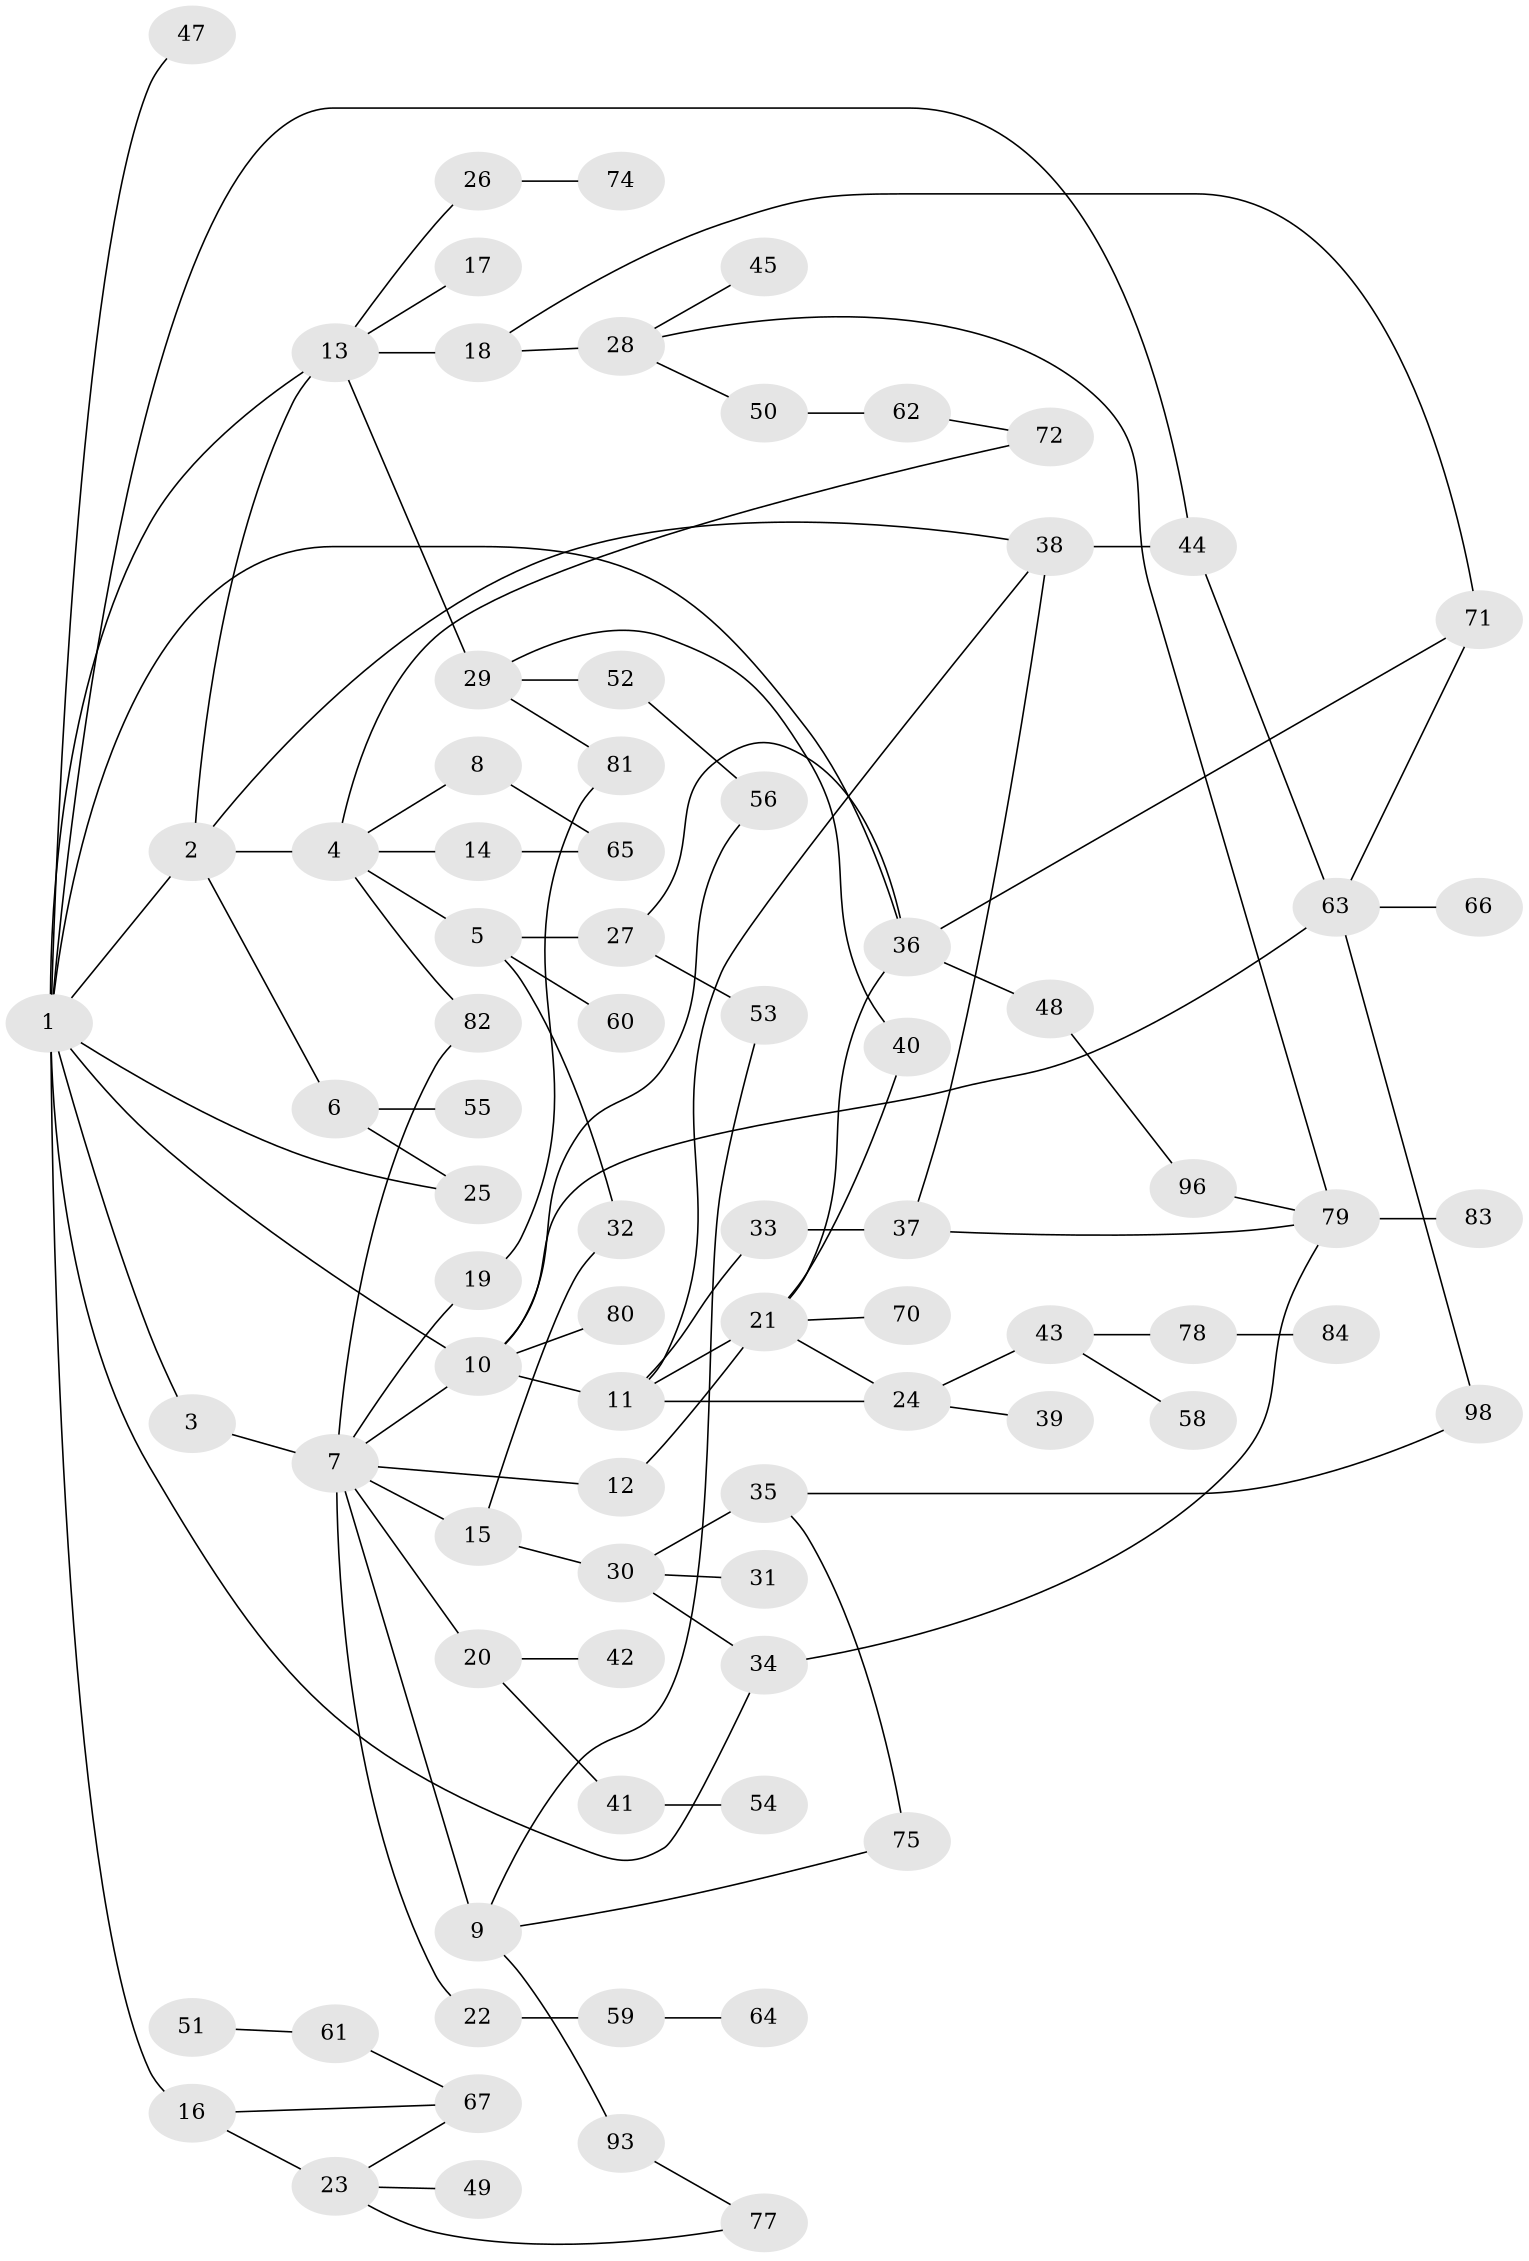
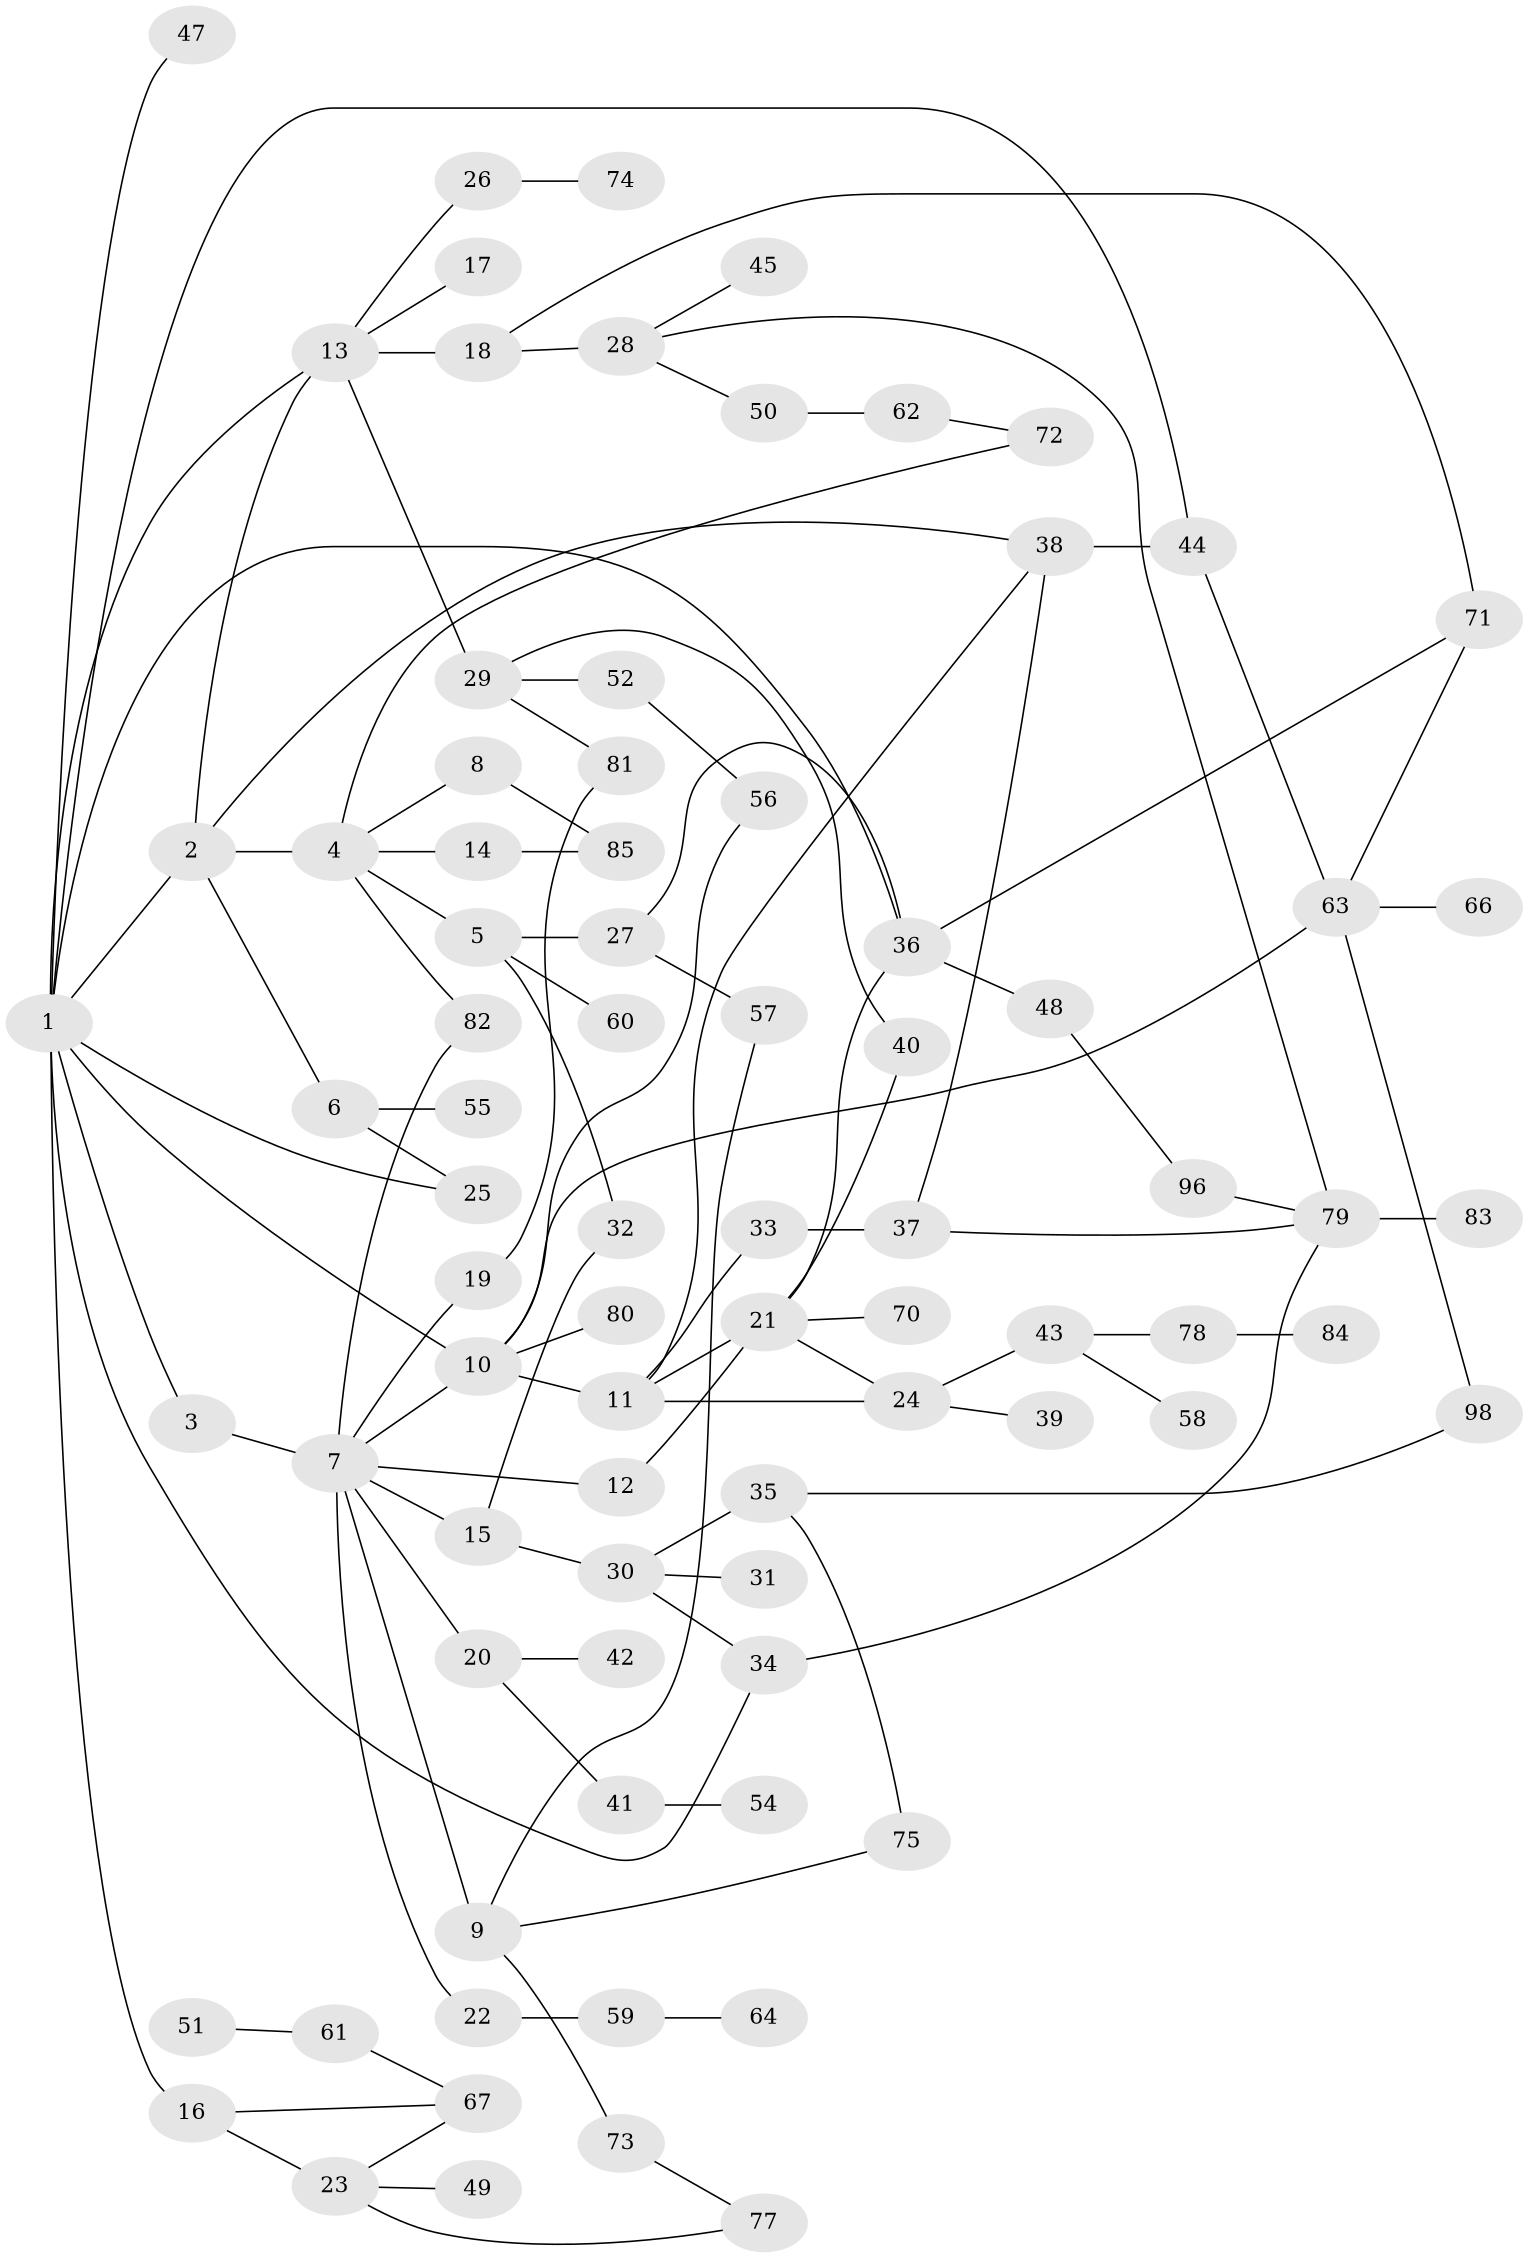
(621, 852) -> (621, 852)
(764, 1015) -> (764, 1015)
(621, 2143) -> (621, 2143)
